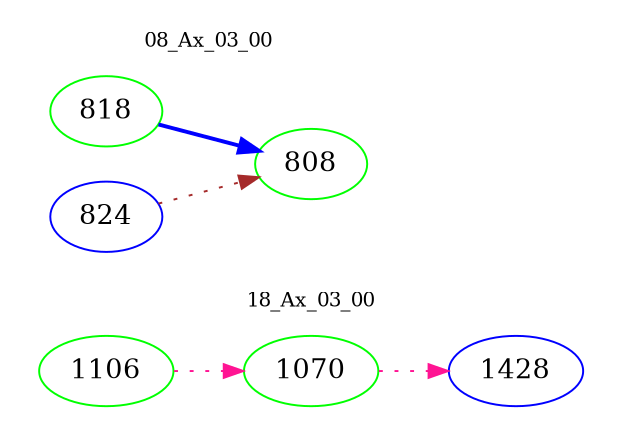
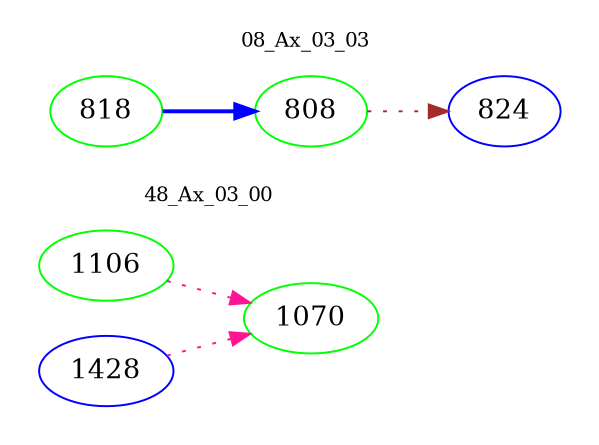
(209, 42) -> (305, 42)
(199, 193) -> (398, 111)
(311, 302) -> (209, 196)
(404, 371) -> (199, 347)
